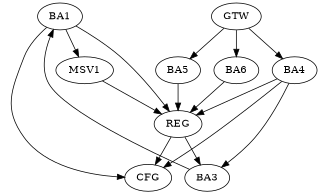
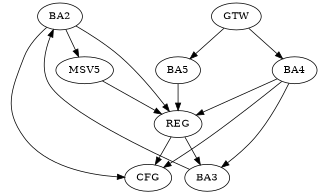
(60, 16) -> (60, 16)
(85, 70) -> (85, 70)
(236, 70) -> none
